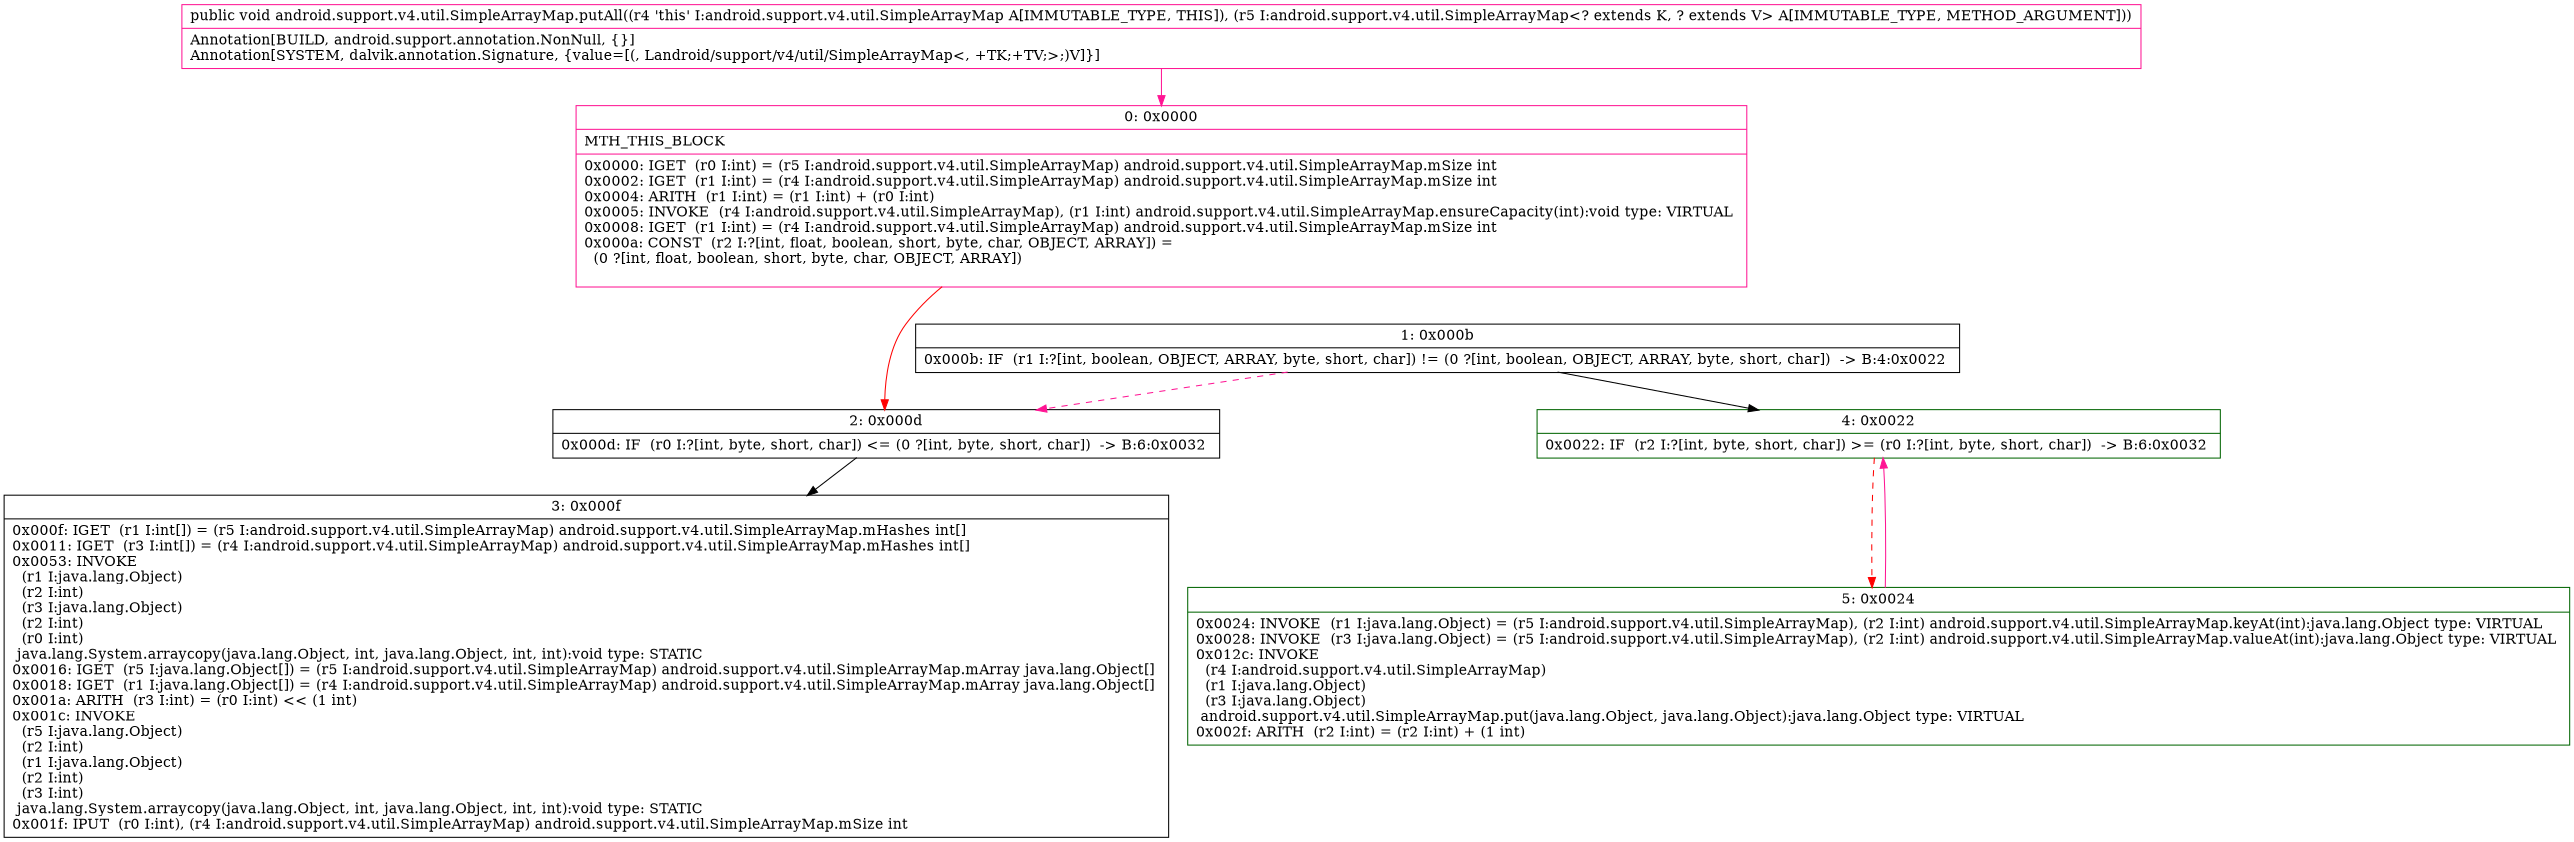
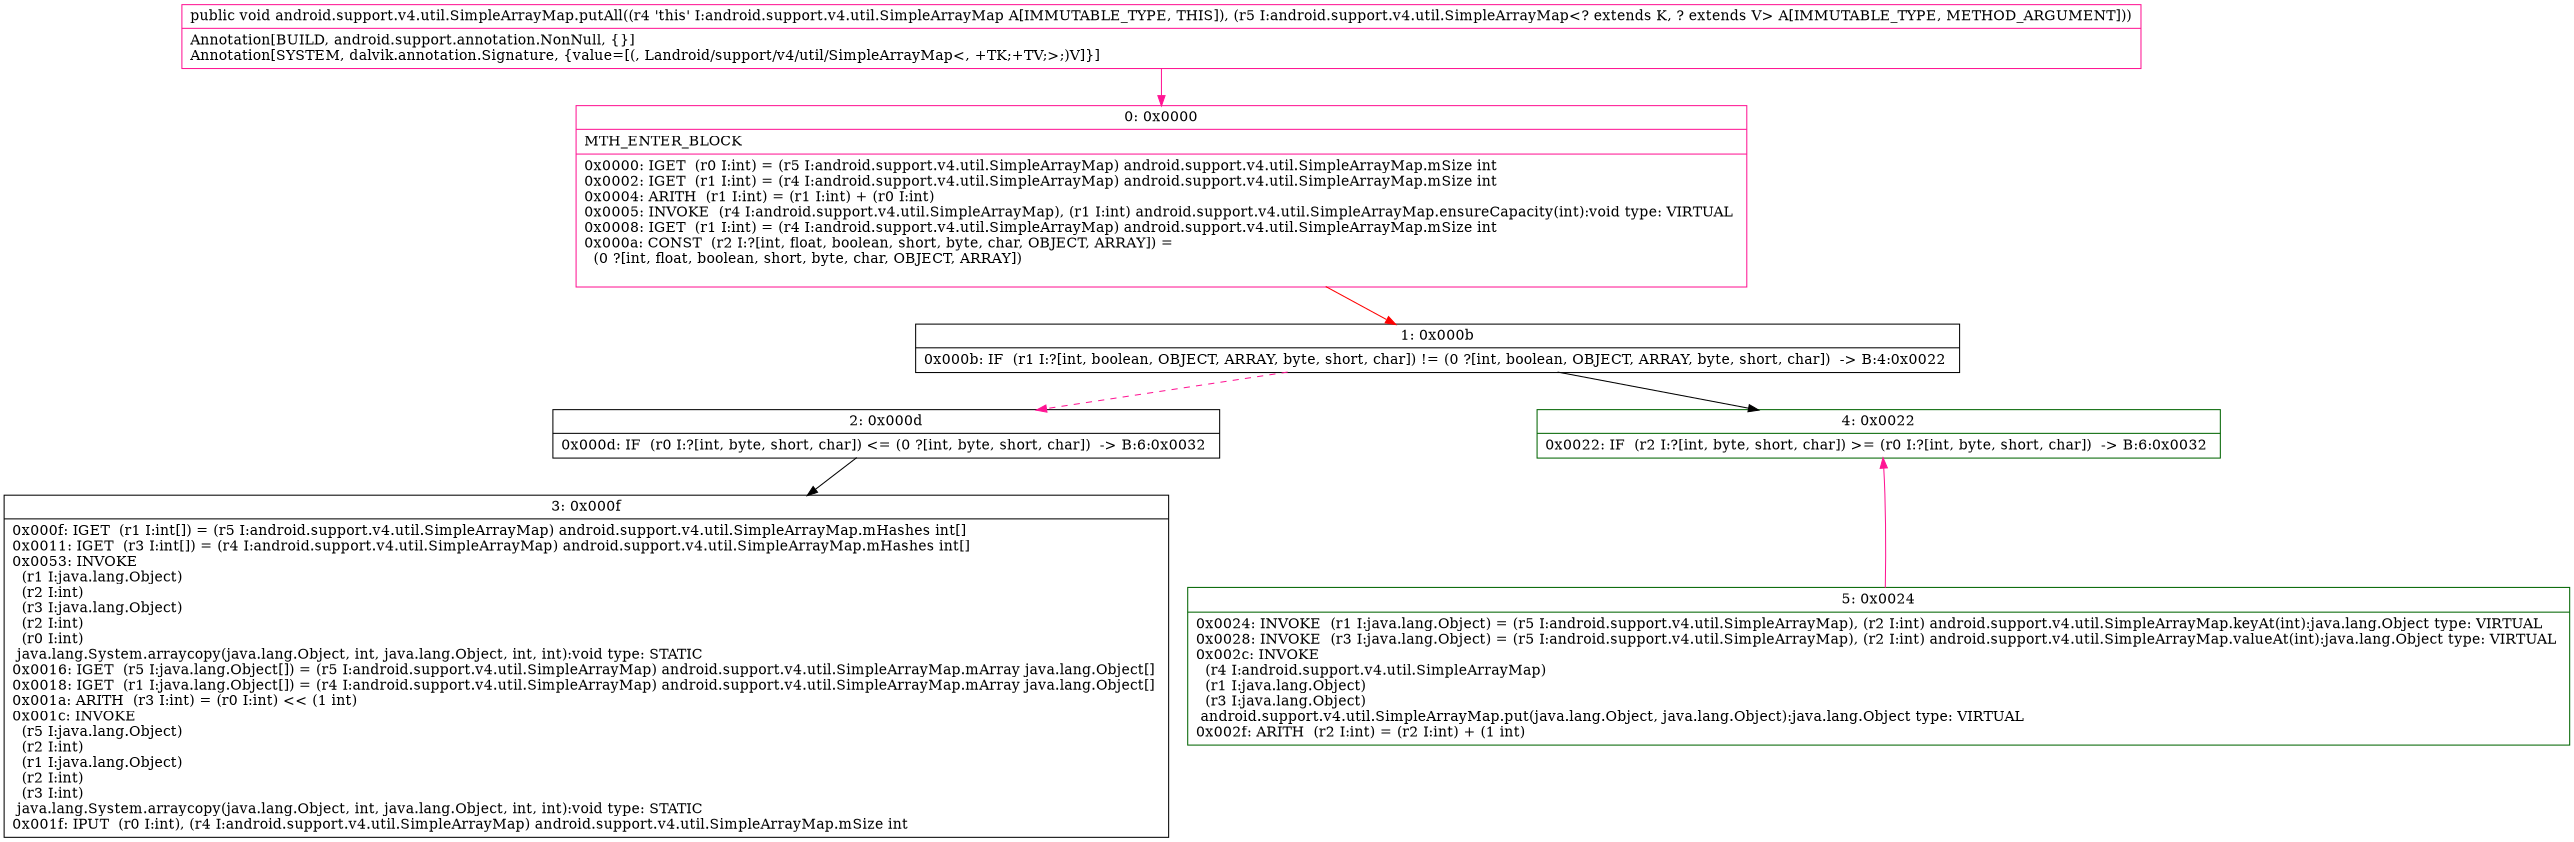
(655, 141) -> (664, 141)
(899, 336) -> (1356, 303)
(1872, 518) -> none
(1263, 655) -> (1263, 655)
